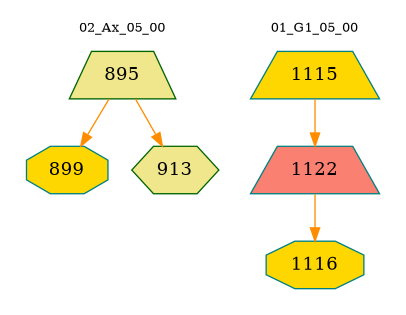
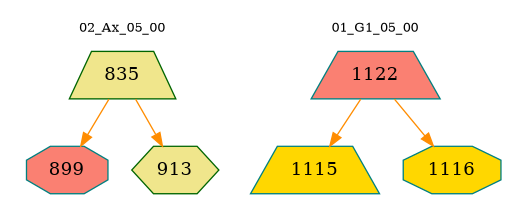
(123, 75) -> (123, 75)
(315, 116) -> (349, 117)
(67, 170) -> (67, 170)
